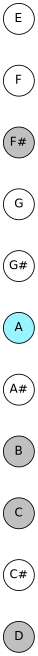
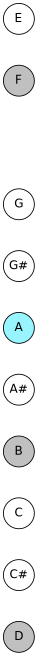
(19, 81) -> (19, 81)
(19, 142) -> none
(19, 513) -> (19, 513)
